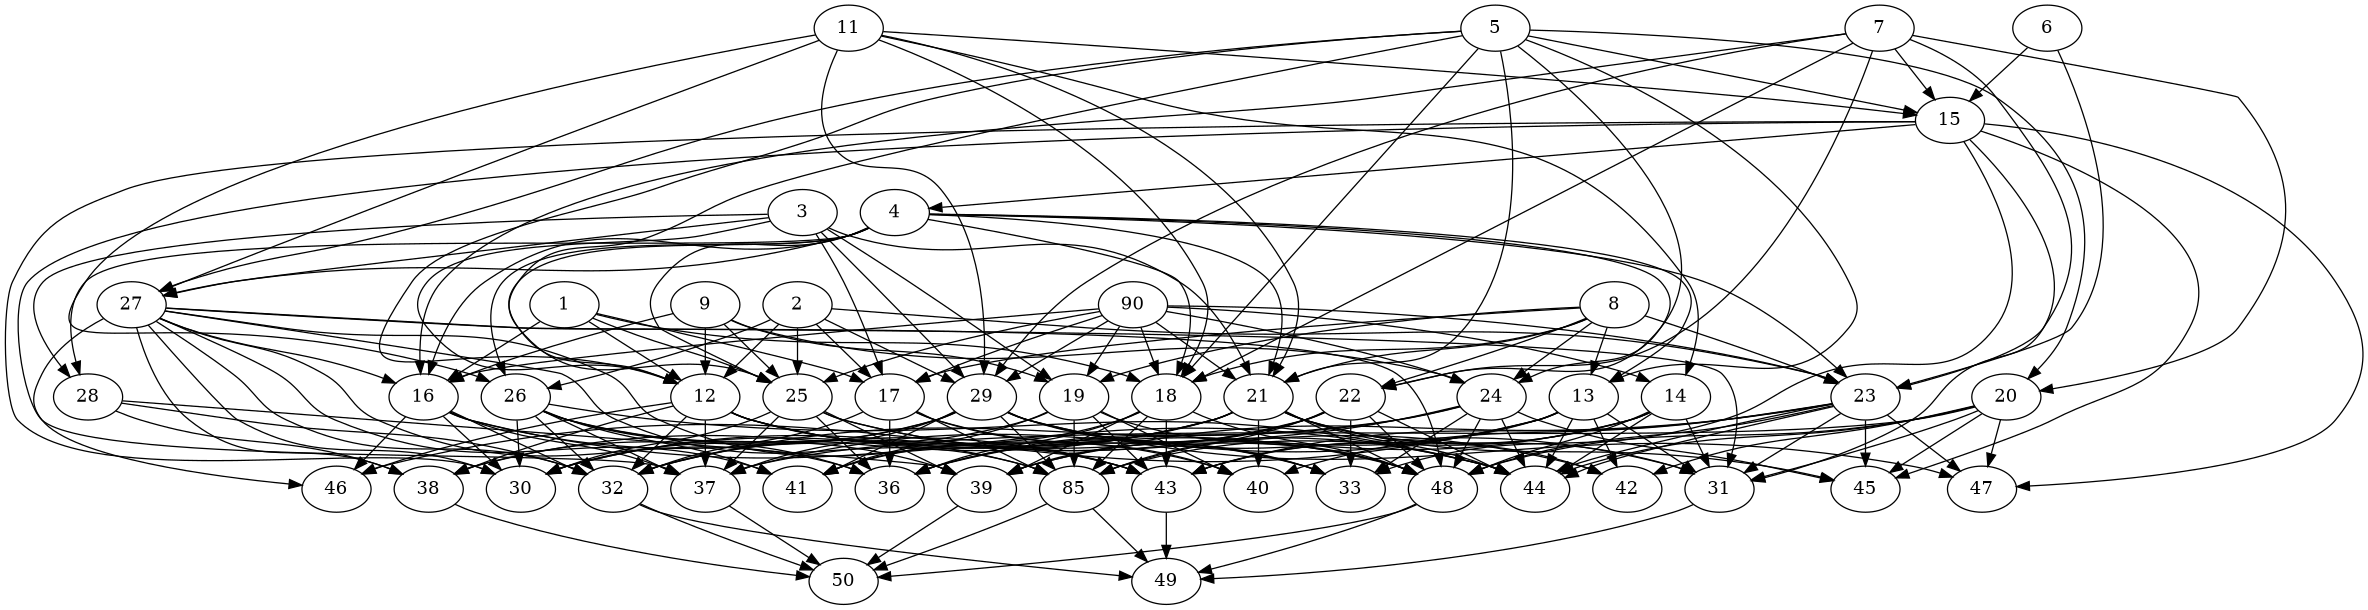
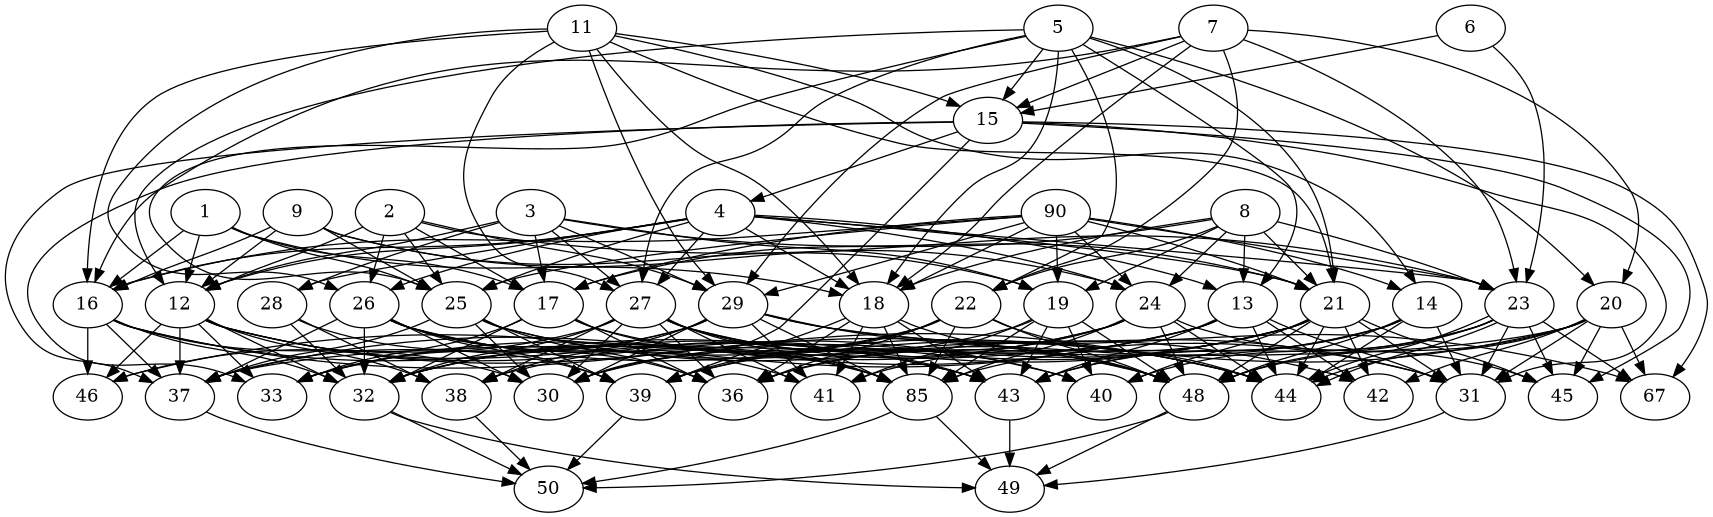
(311, 357) -> (254, 65)
(1425, 428) -> (1133, 351)
(1982, 489) -> (1655, 397)
